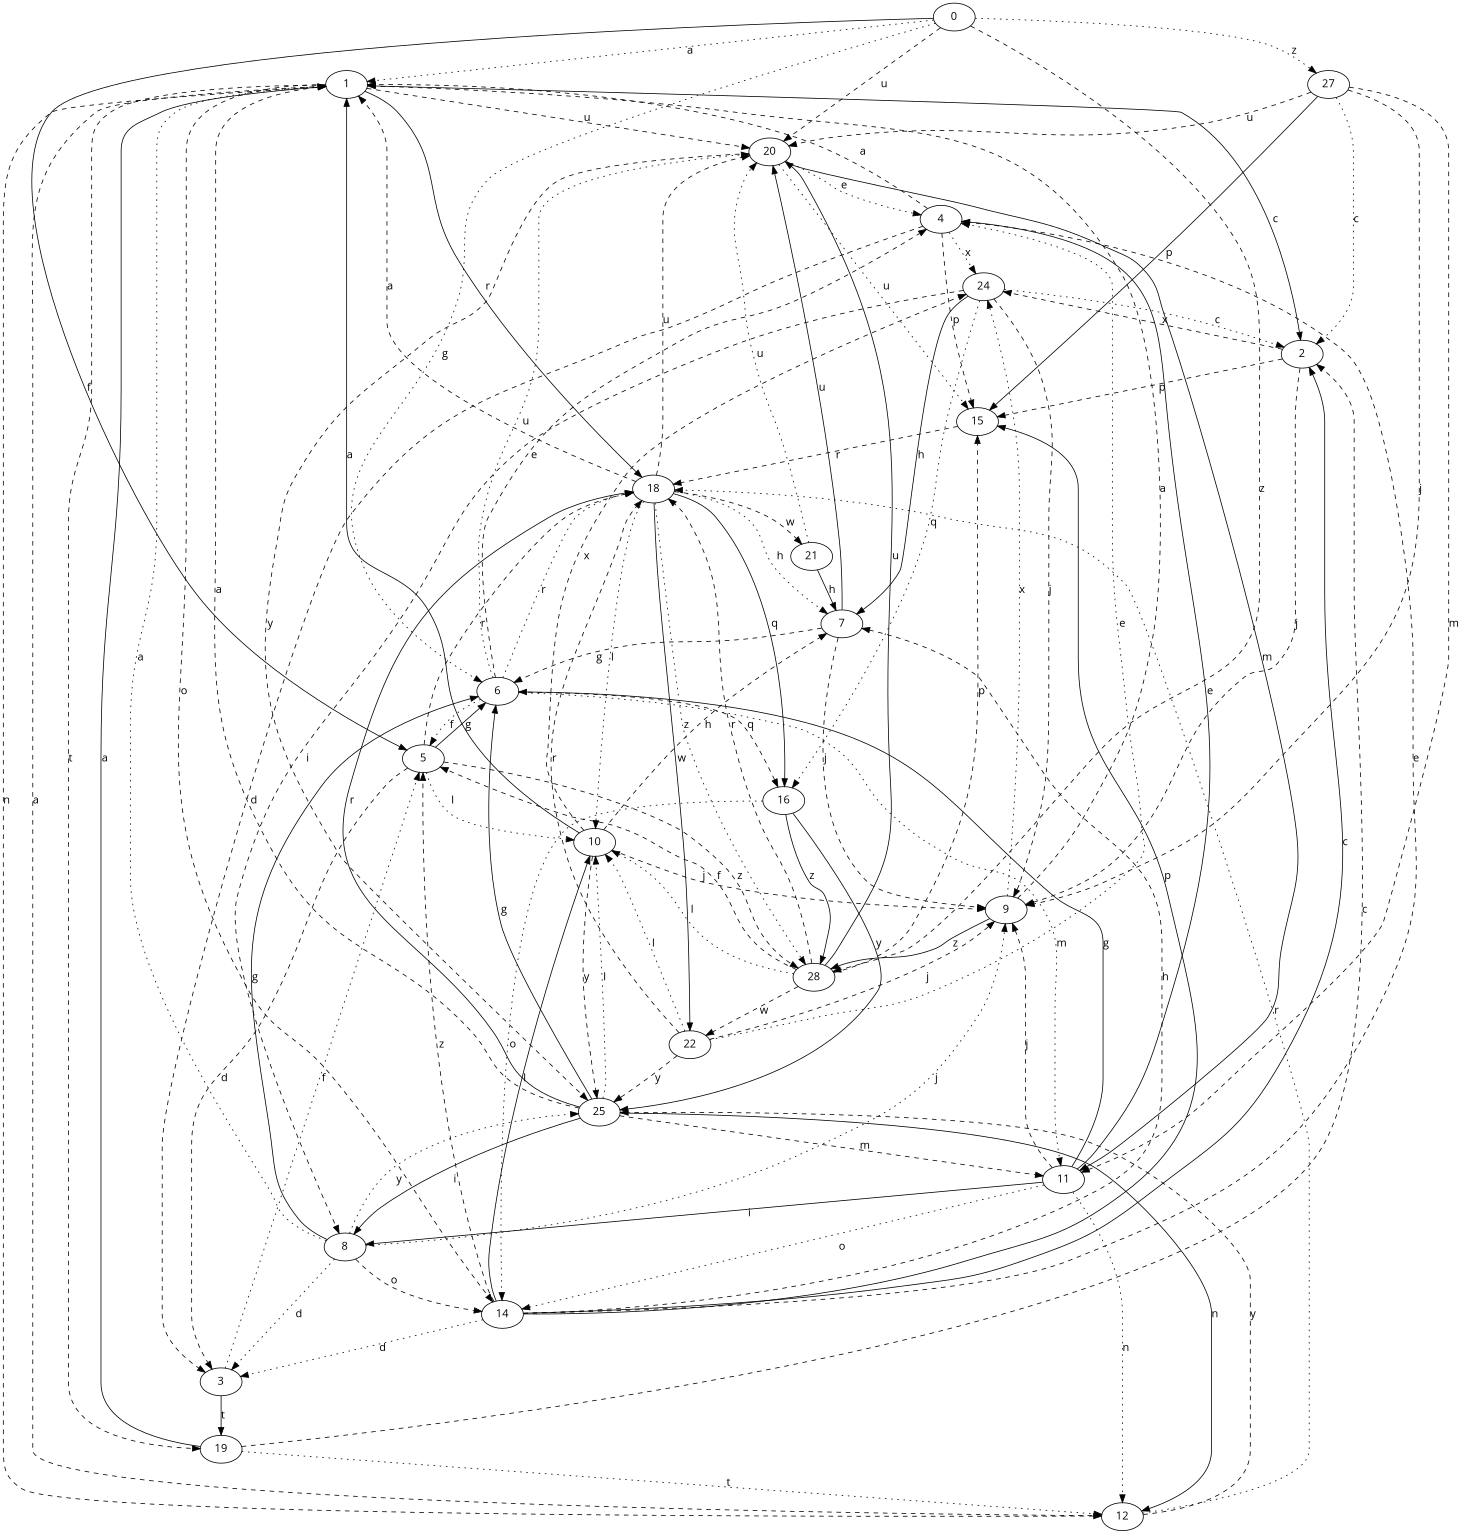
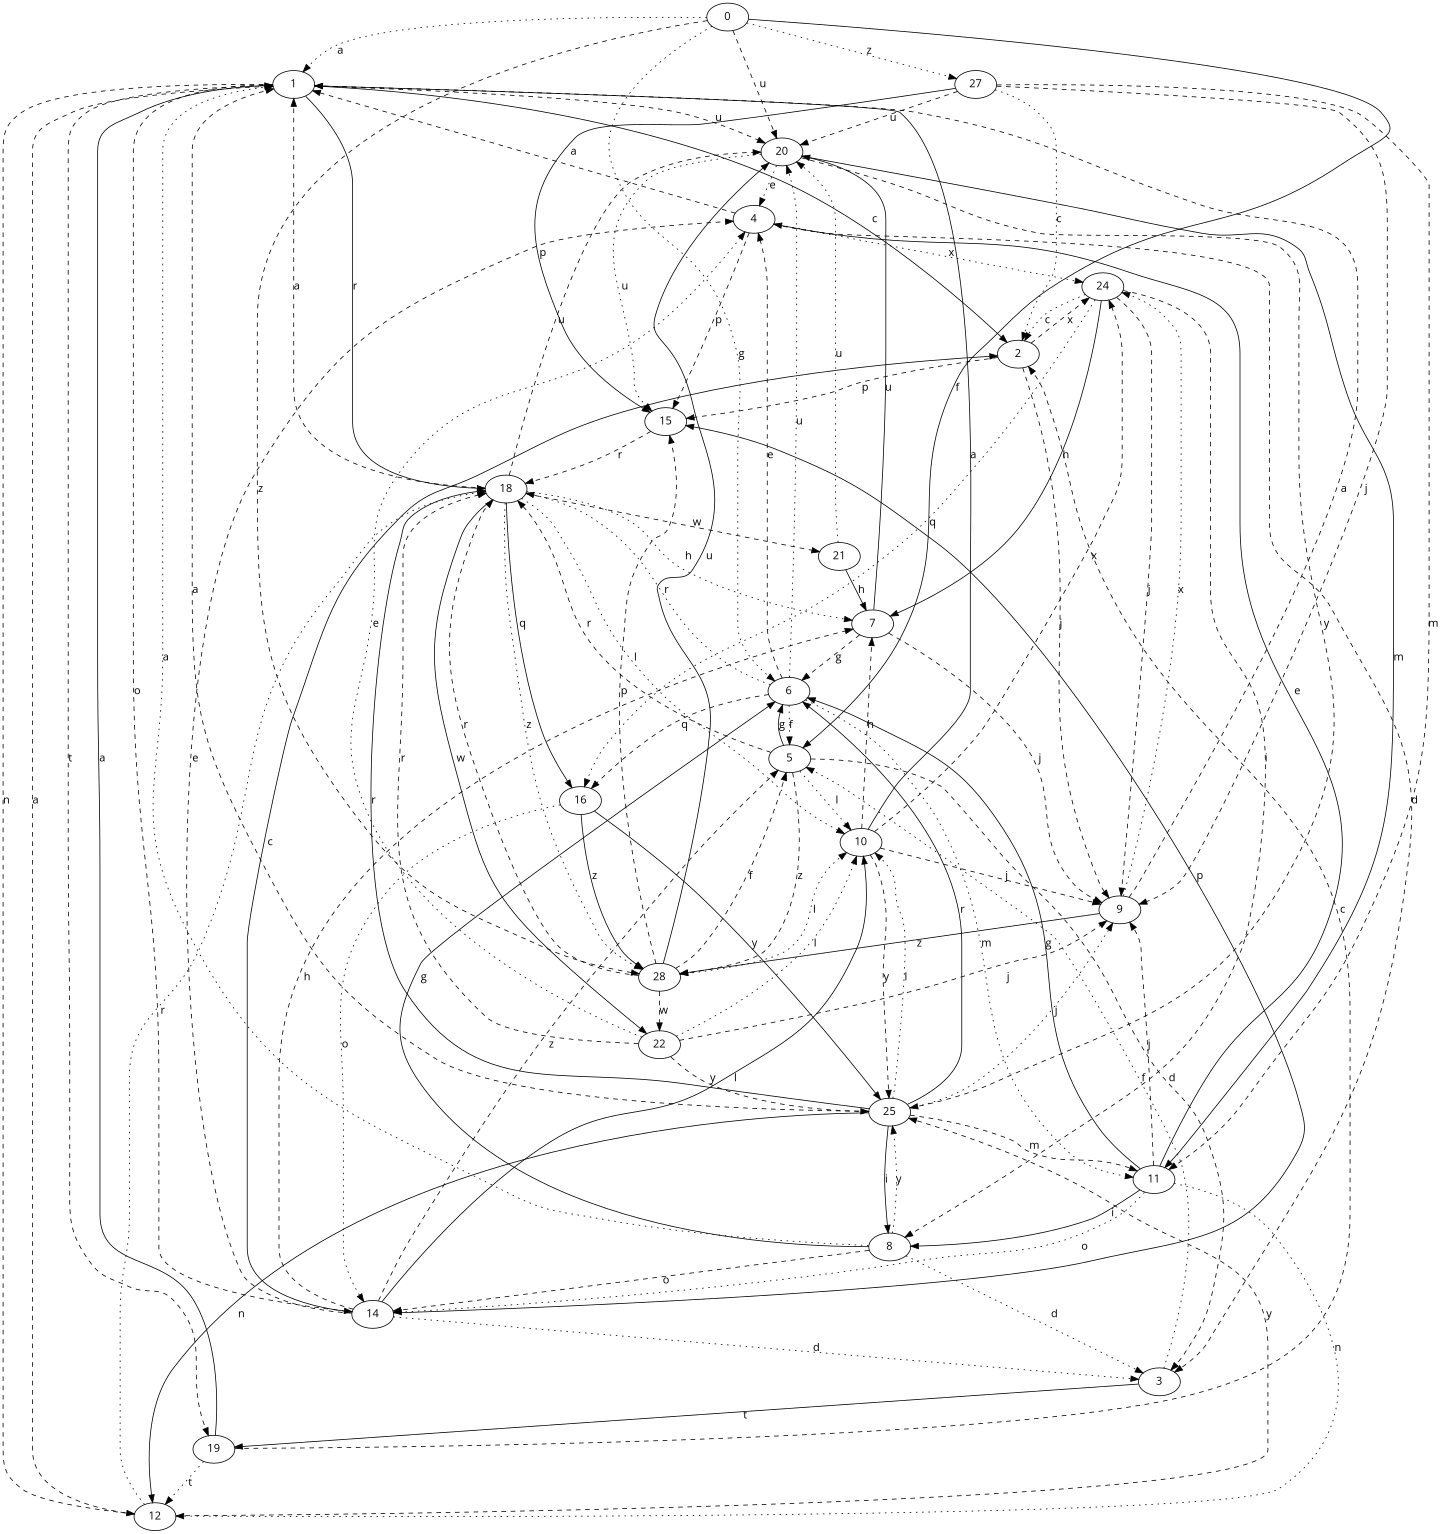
(504, 910) -> (963, 910)
(741, 1178) -> (1025, 1039)
